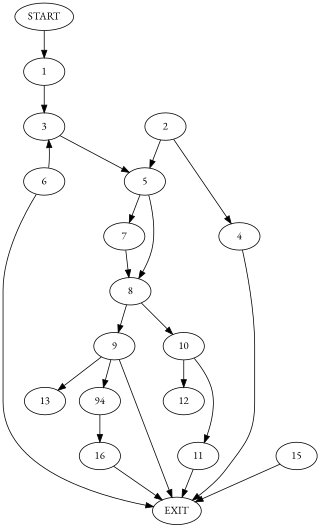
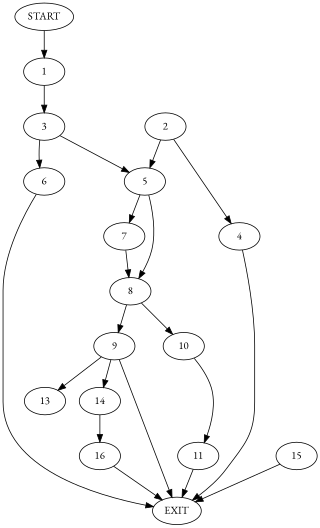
(49, 158) -> (39, 150)
(100, 401) -> (100, 401)
(184, 401) -> none
